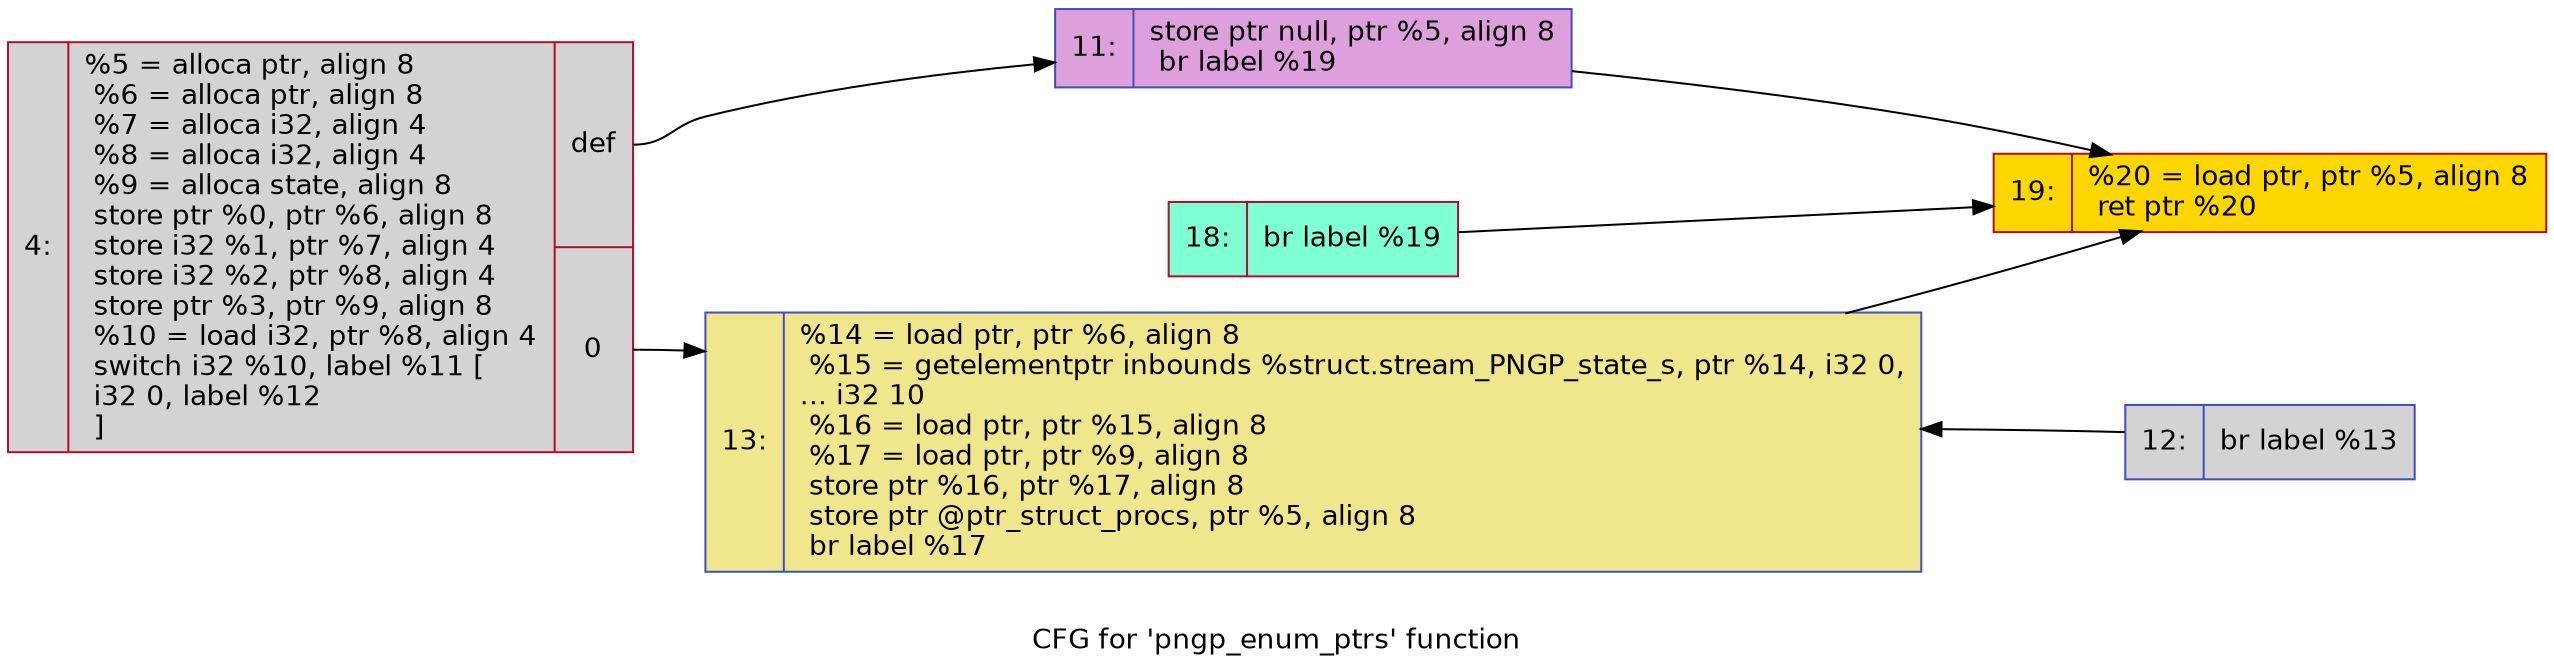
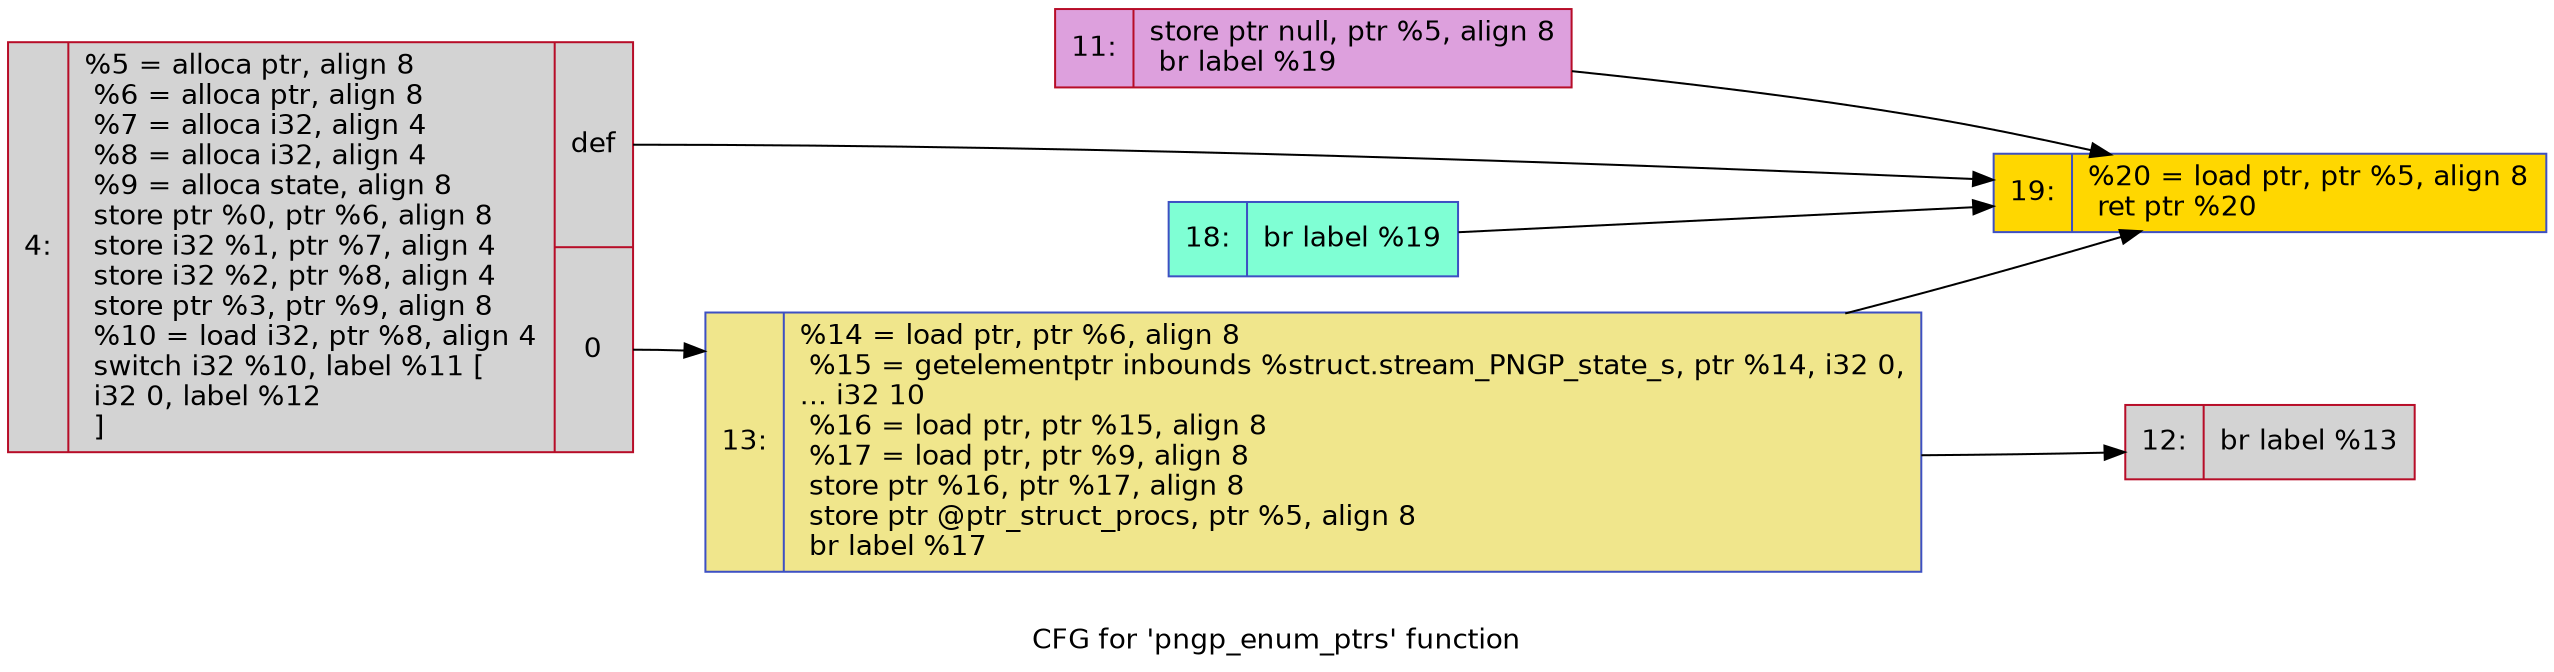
(1313, 48) -> (1313, 48)
(830, 91) -> (1303, 155)
(2270, 193) -> (2270, 193)
(1313, 239) -> (1313, 239)
(2033, 430) -> (2013, 454)
(2270, 442) -> (2270, 442)
